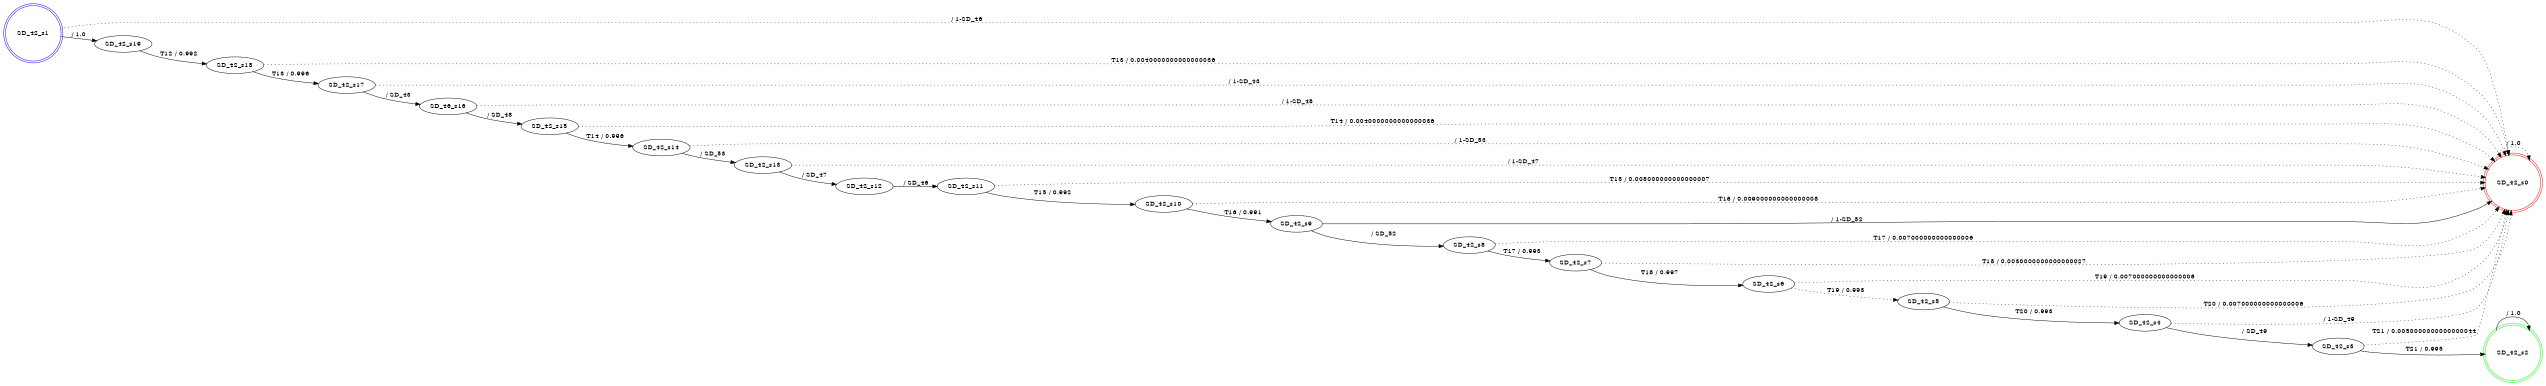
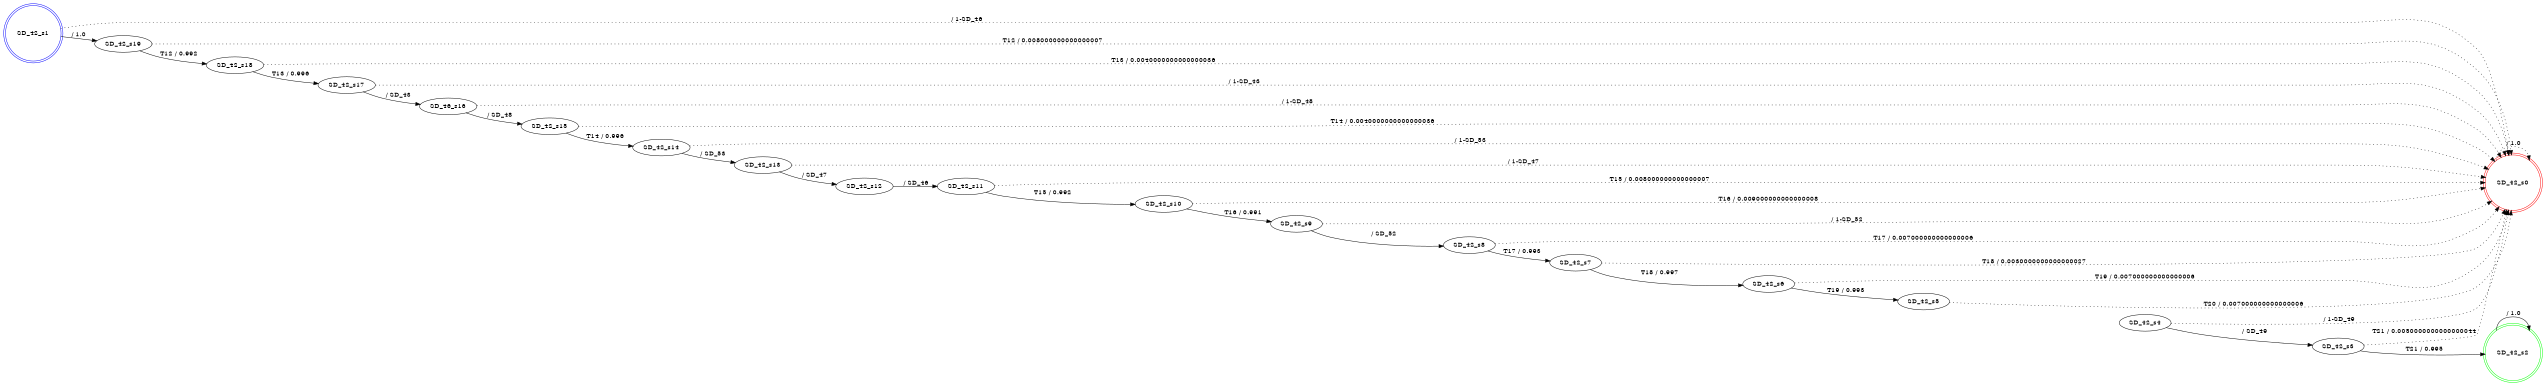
none -> (1363, 44)
(1907, 222) -> (1907, 222)
(1842, 295) -> (1842, 295)
(2028, 320) -> none
